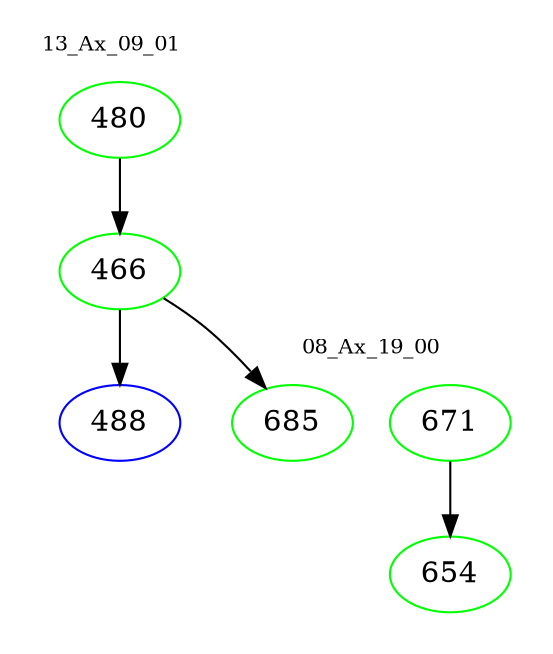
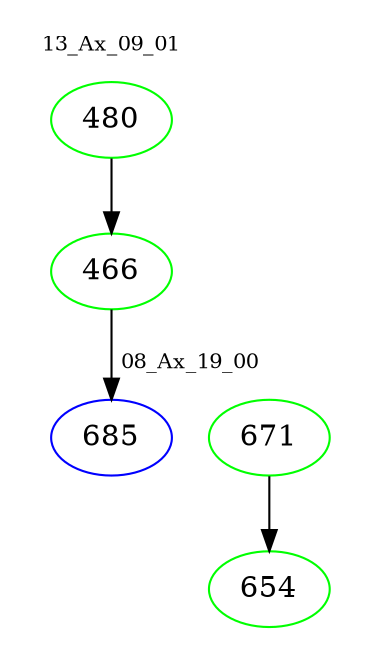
(120, 423) -> none
(292, 423) -> (112, 438)
